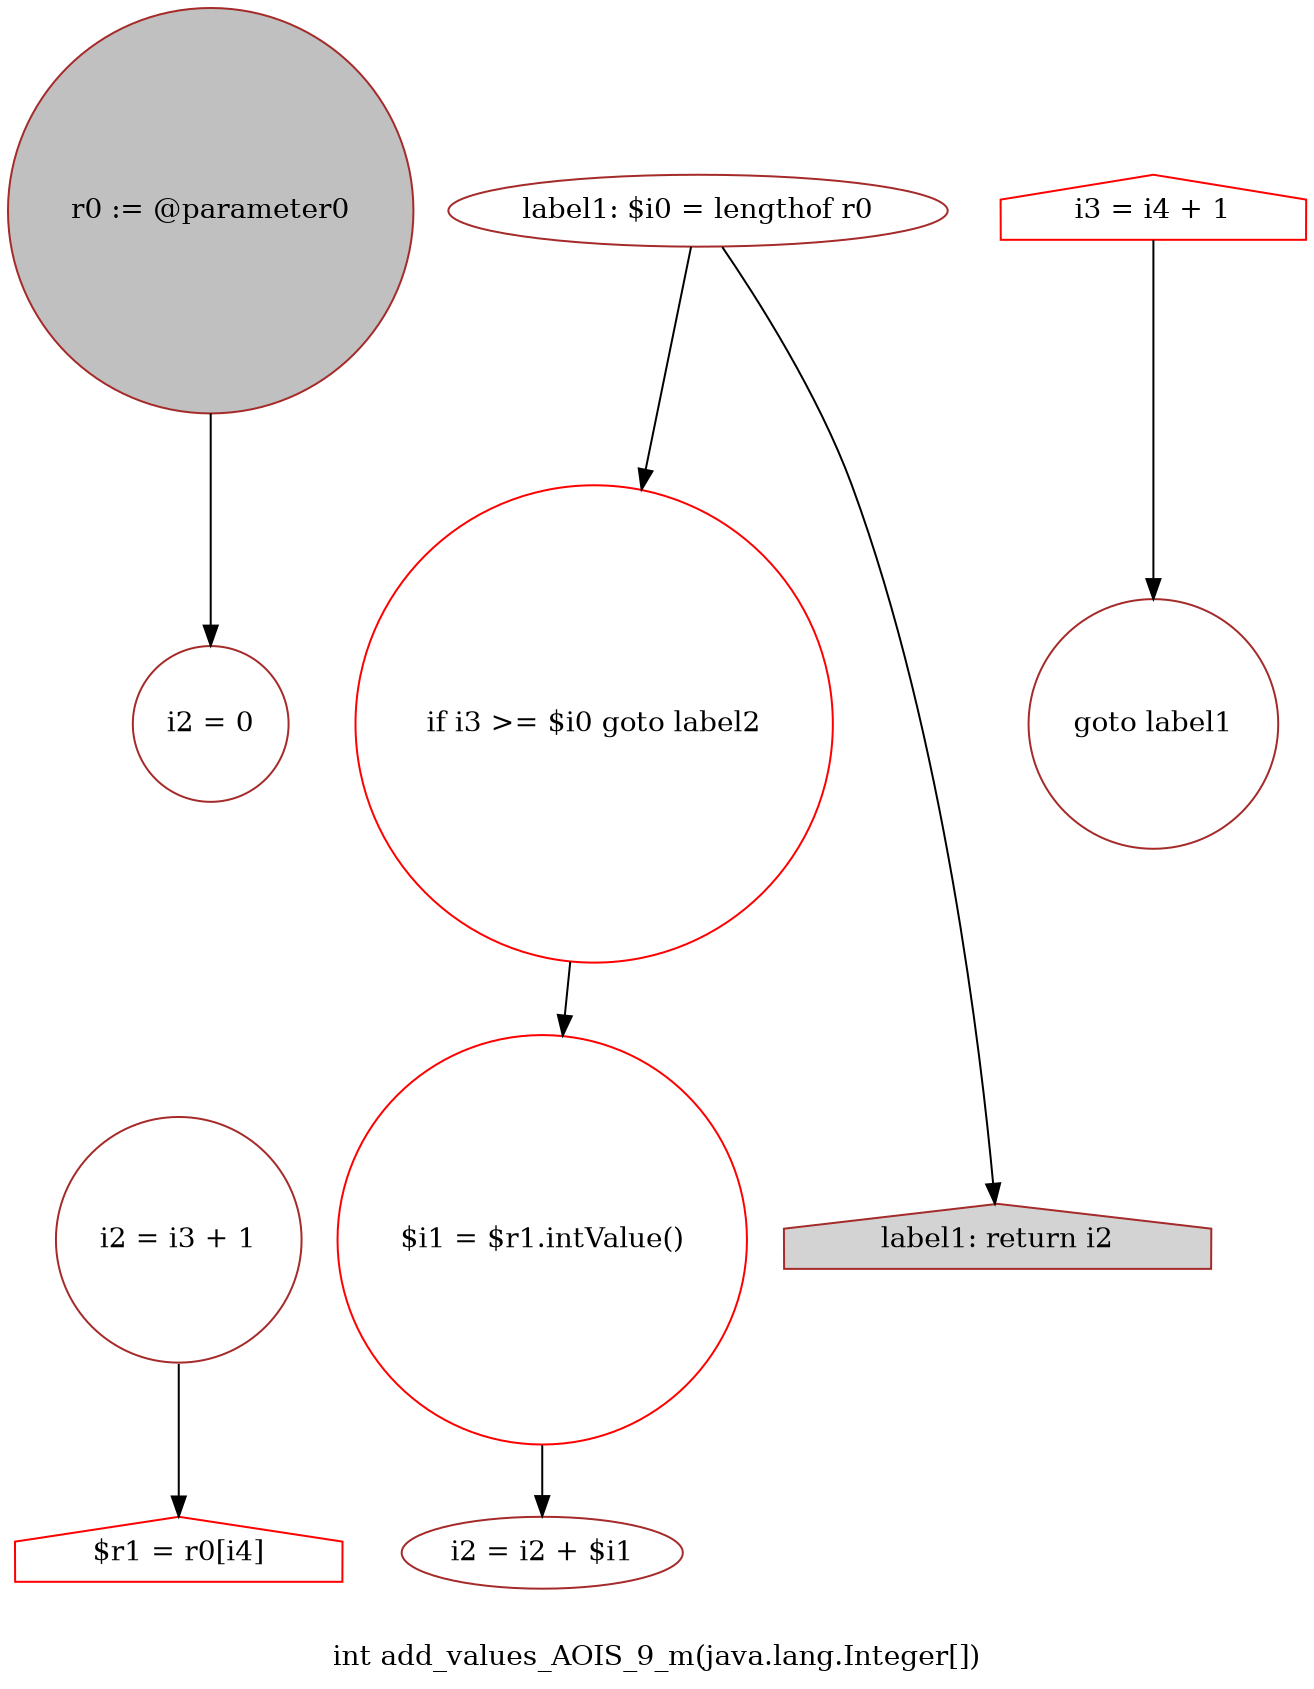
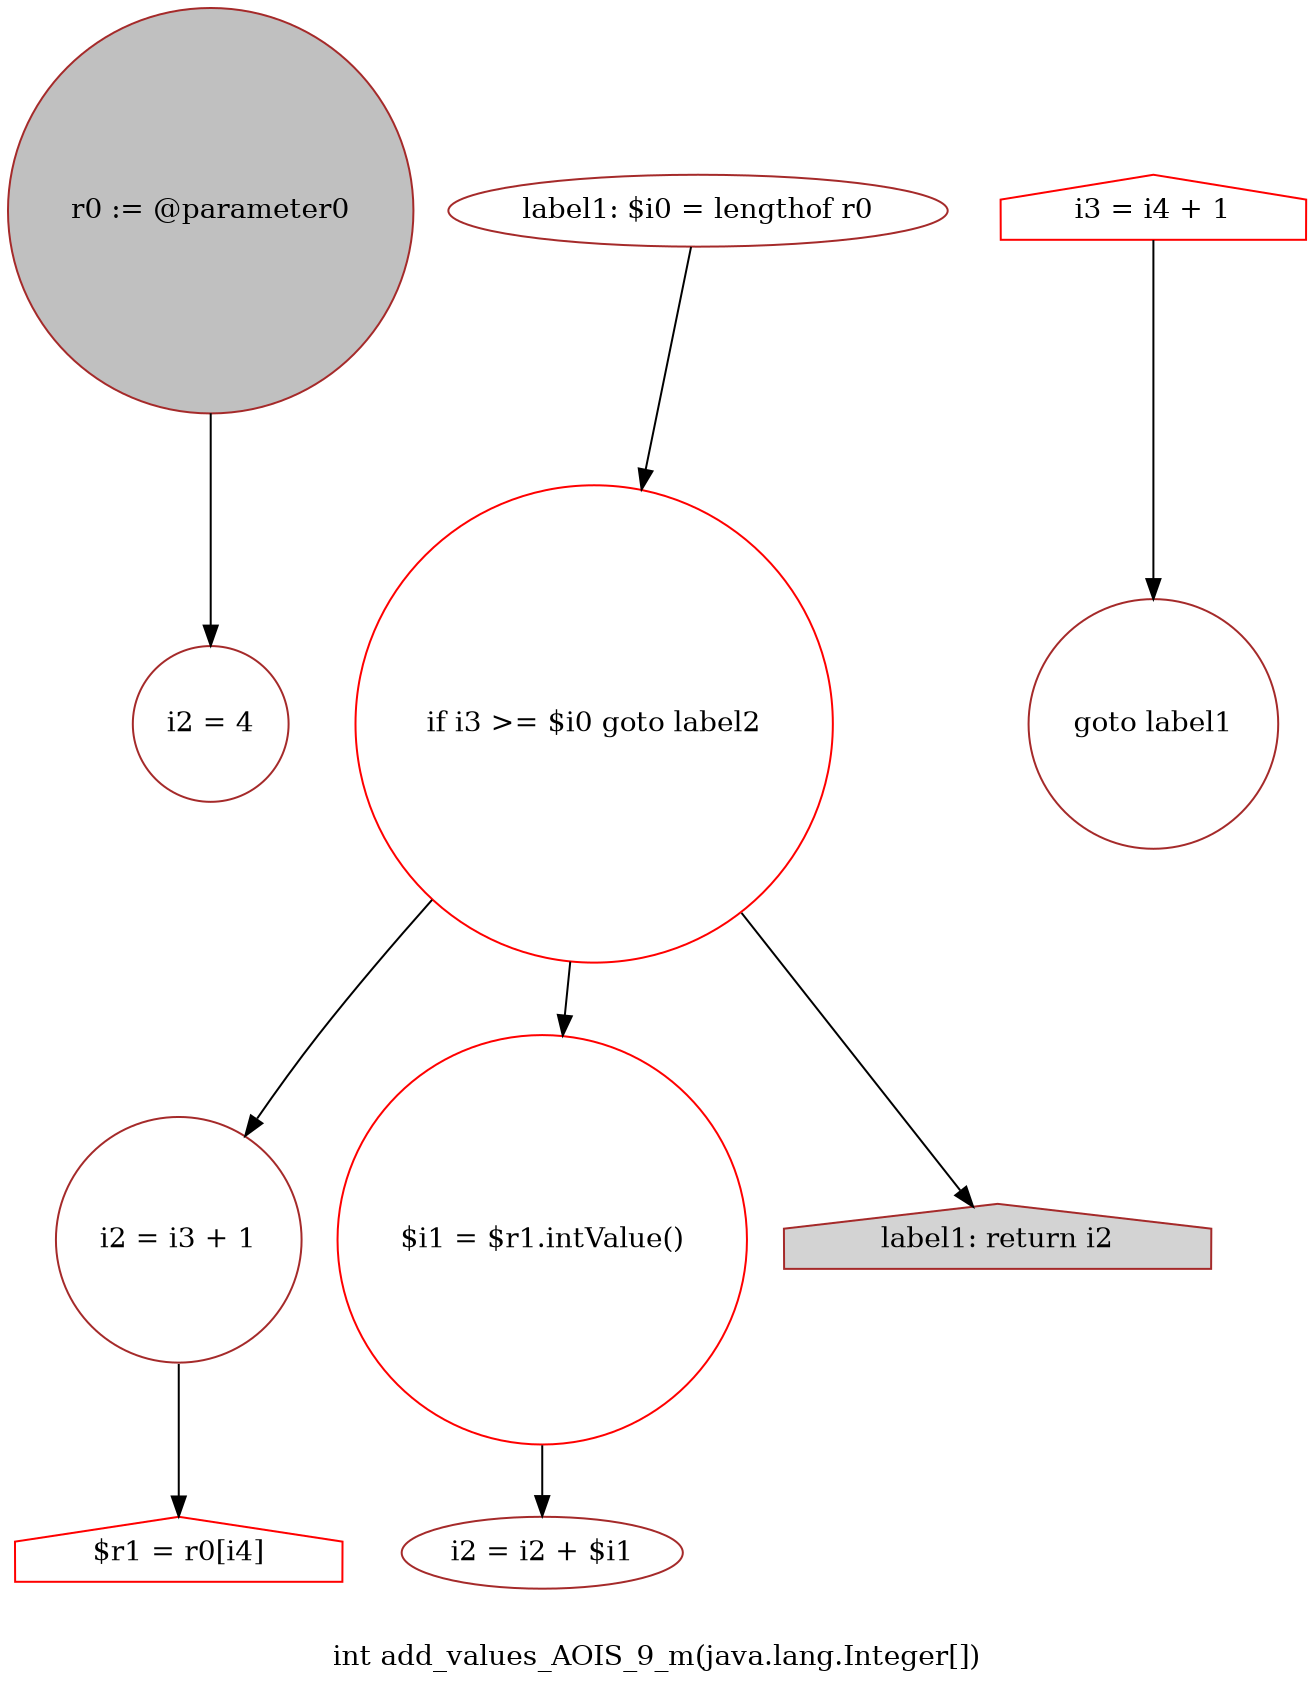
(915, 697) -> (851, 1052)
(211, 724) -> (211, 724)
none -> (341, 1006)
